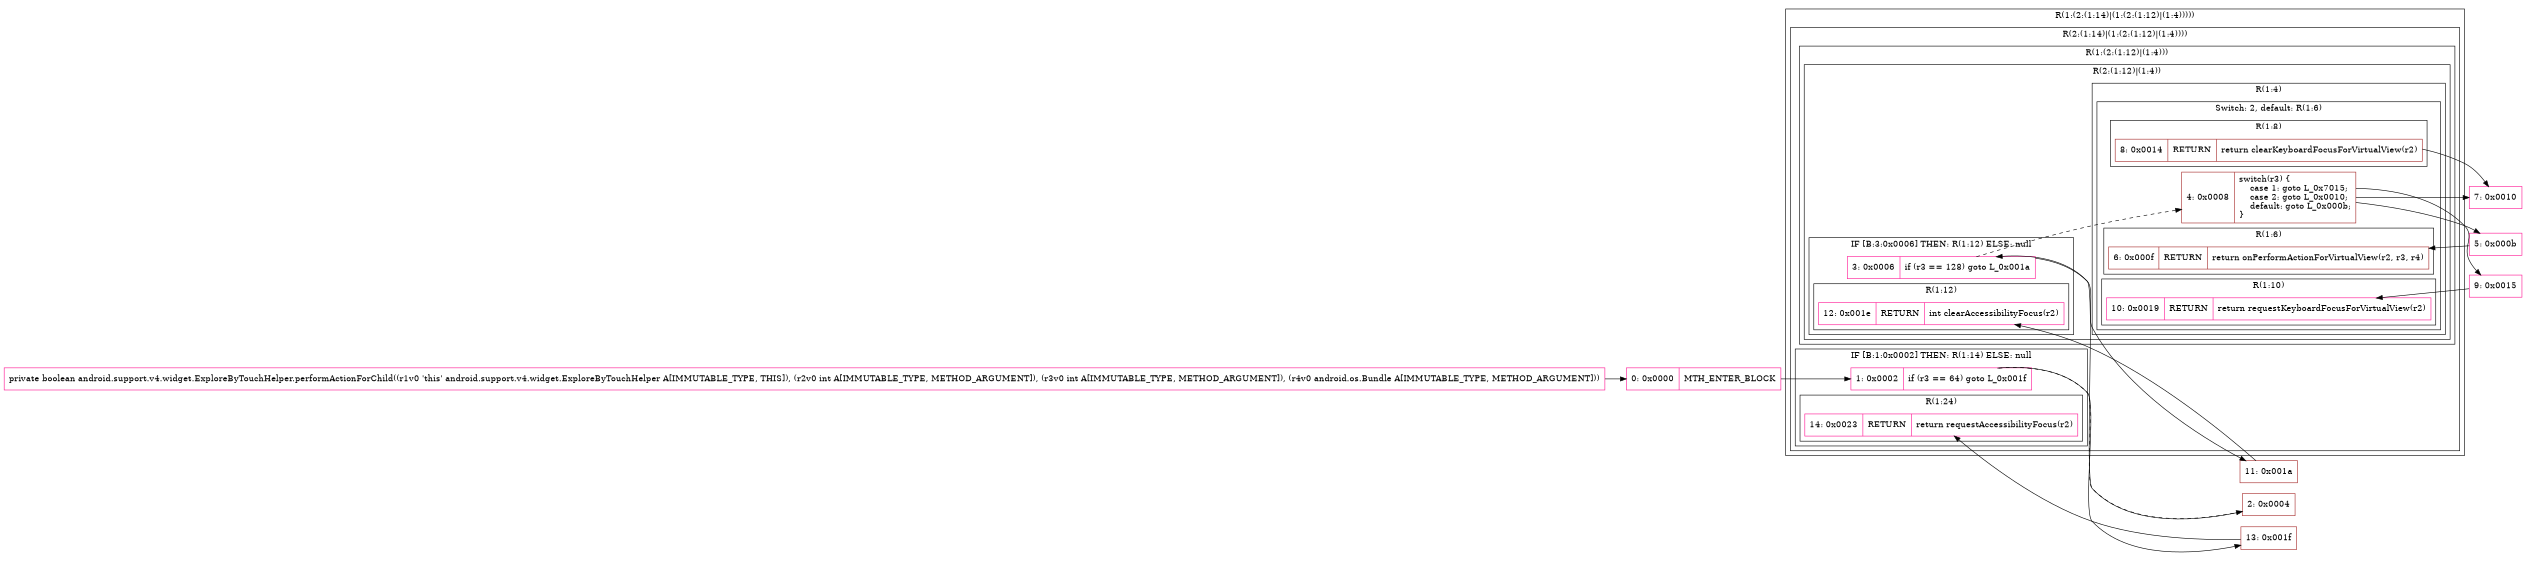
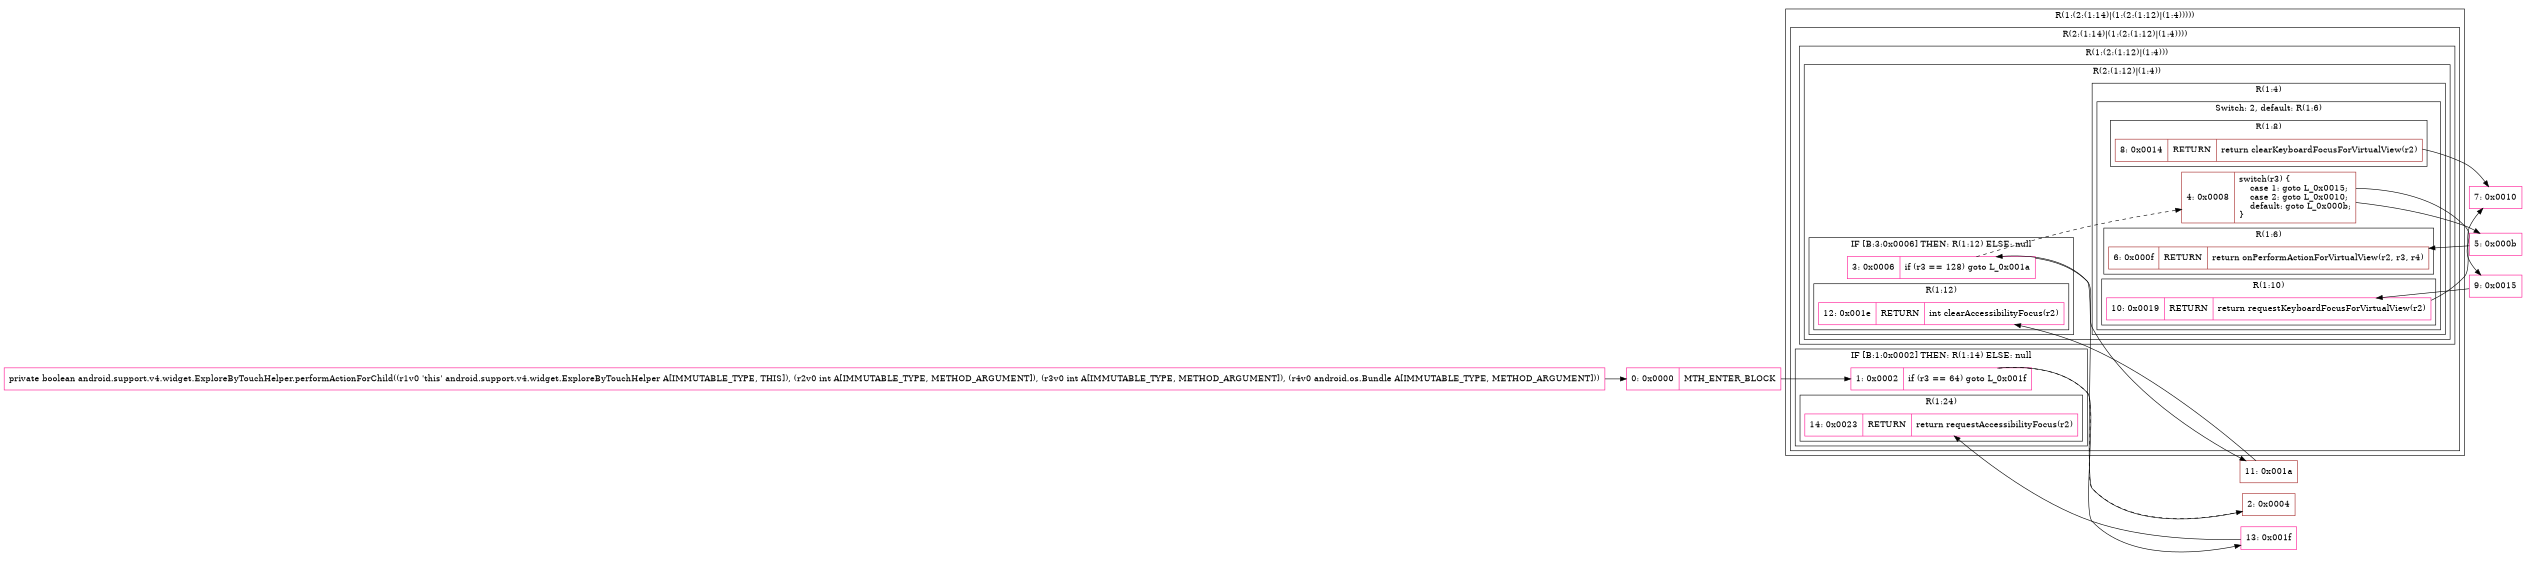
(2294, 188) -> (2294, 188)
(2401, 198) -> (2468, 264)
(2269, 538) -> (2269, 538)
